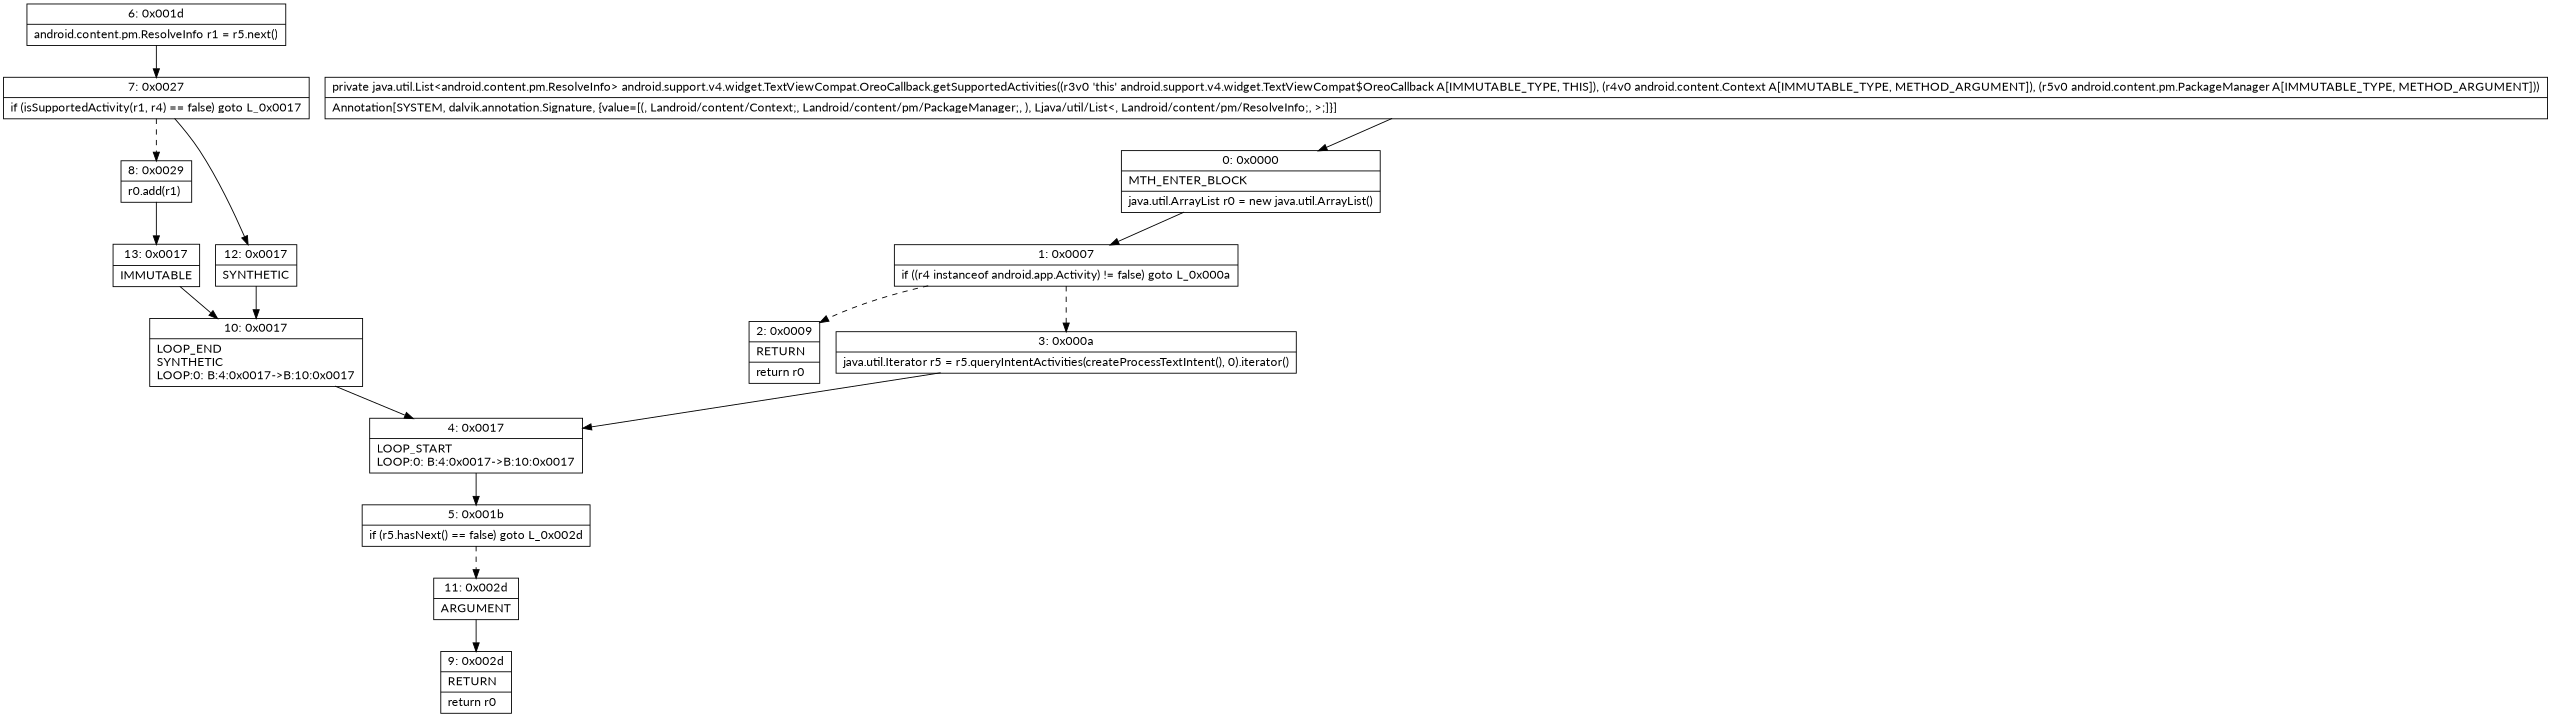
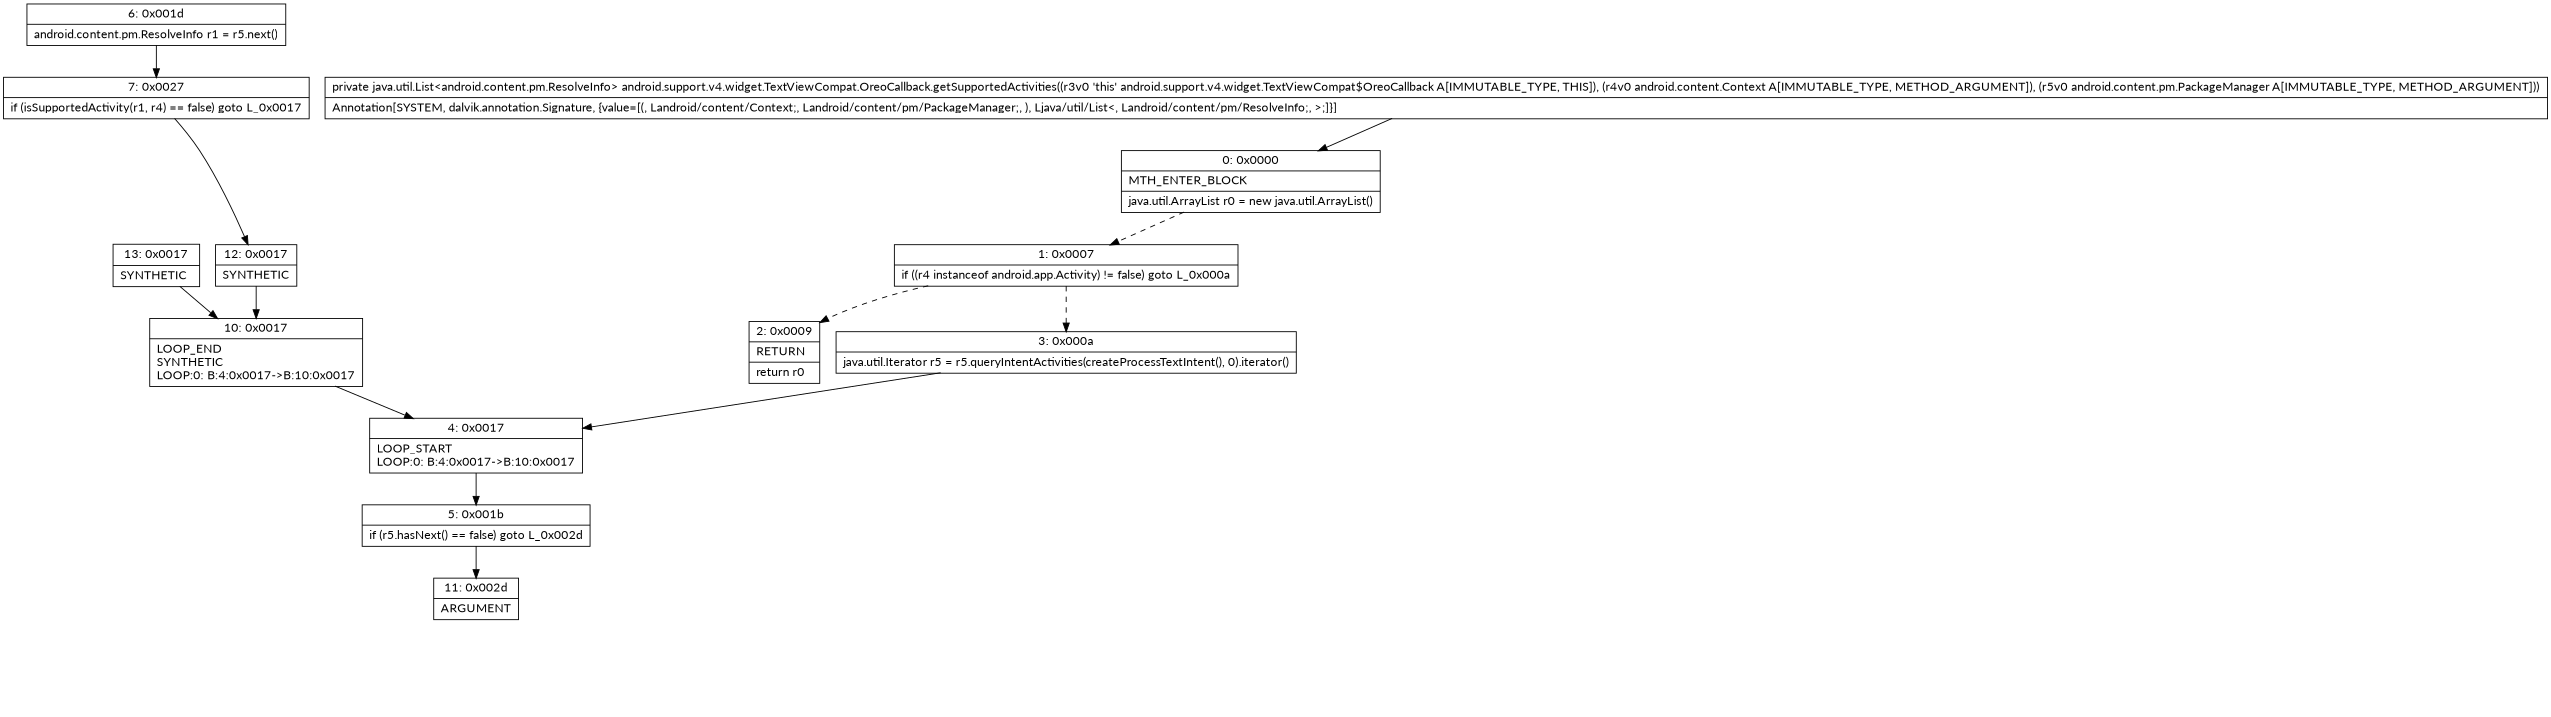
(156, 182) -> none
(1151, 227) -> (1151, 227)
(156, 276) -> (154, 276)
(476, 558) -> (476, 558)
(476, 682) -> none
